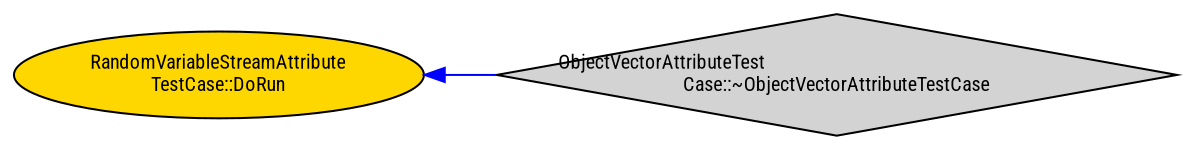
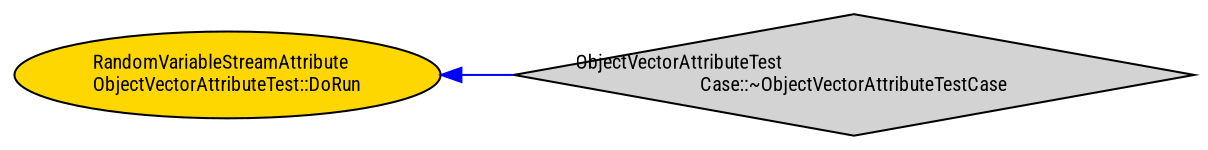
(219, 75) -> (228, 75)
